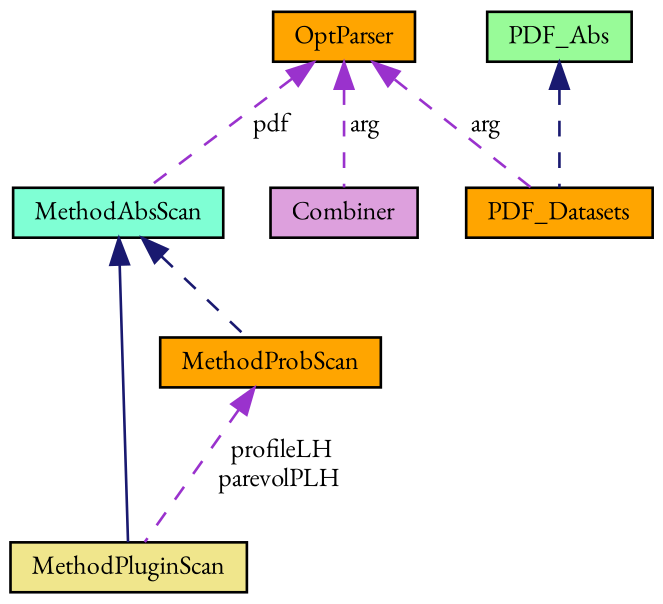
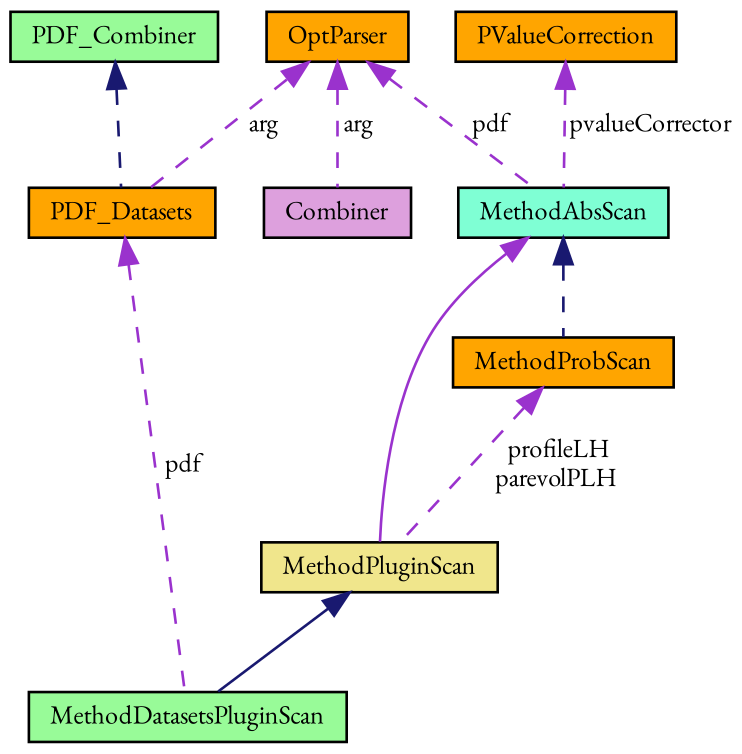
(559, 37) -> (114, 37)
none -> (566, 37)
(124, 404) -> (409, 382)
none -> (188, 717)
